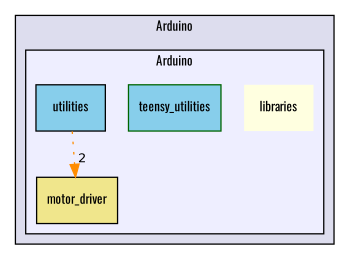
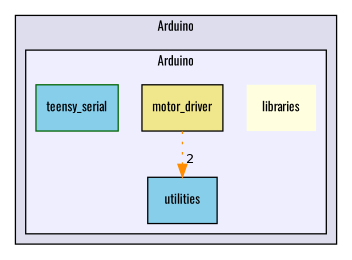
(175, 108) -> (77, 108)
(73, 148) -> (182, 148)
